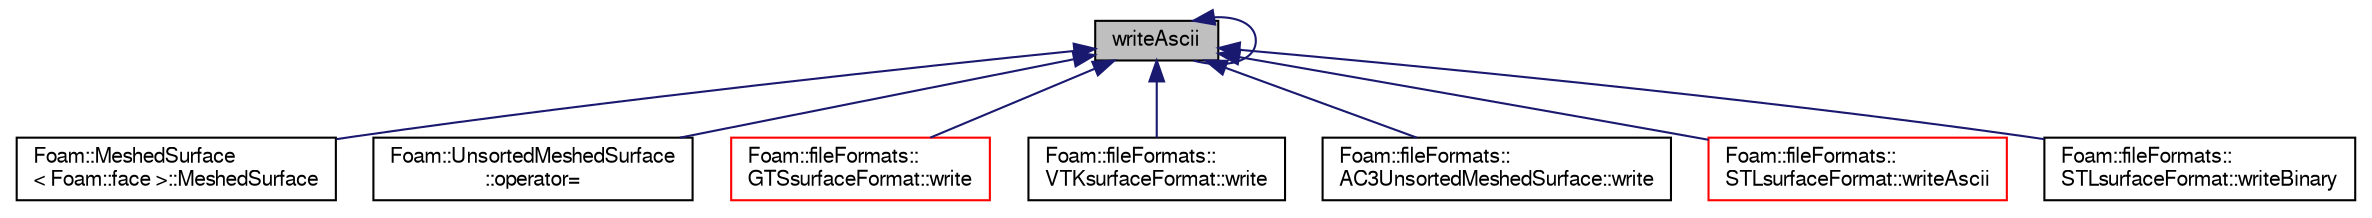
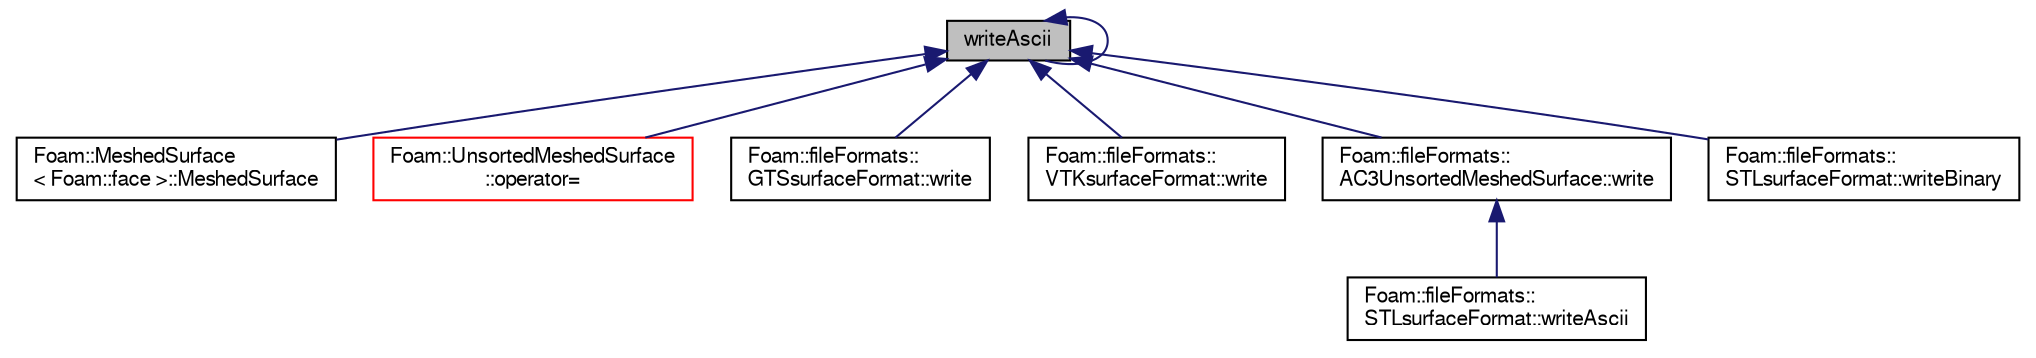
(1474, 98) -> (1497, 250)
(533, 169) -> (533, 169)
(861, 169) -> (861, 169)
(1858, 169) -> (1497, 309)
